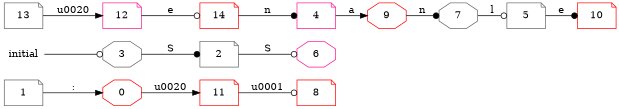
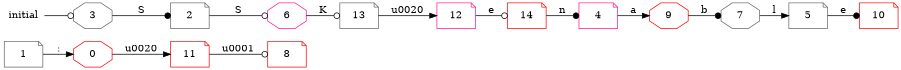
(423, 10) -> (705, 10)
none -> (320, 16)
(489, 16) -> (771, 16)
